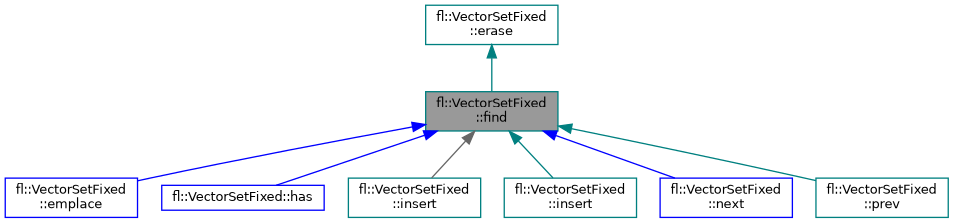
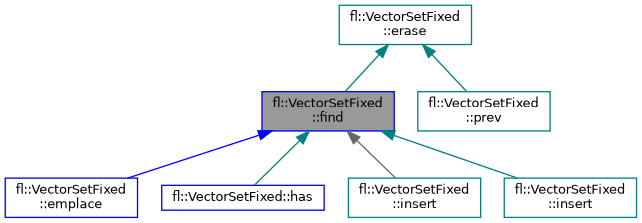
(492, 111) -> (328, 111)
(694, 154) -> (449, 73)
(350, 160) -> (277, 163)
(726, 198) -> none
